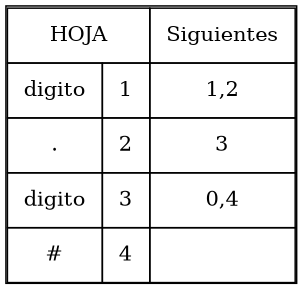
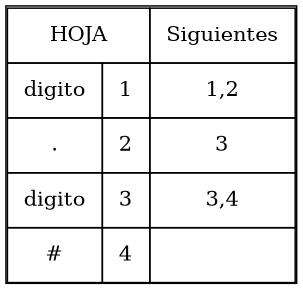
(222, 200) -> (222, 200)
